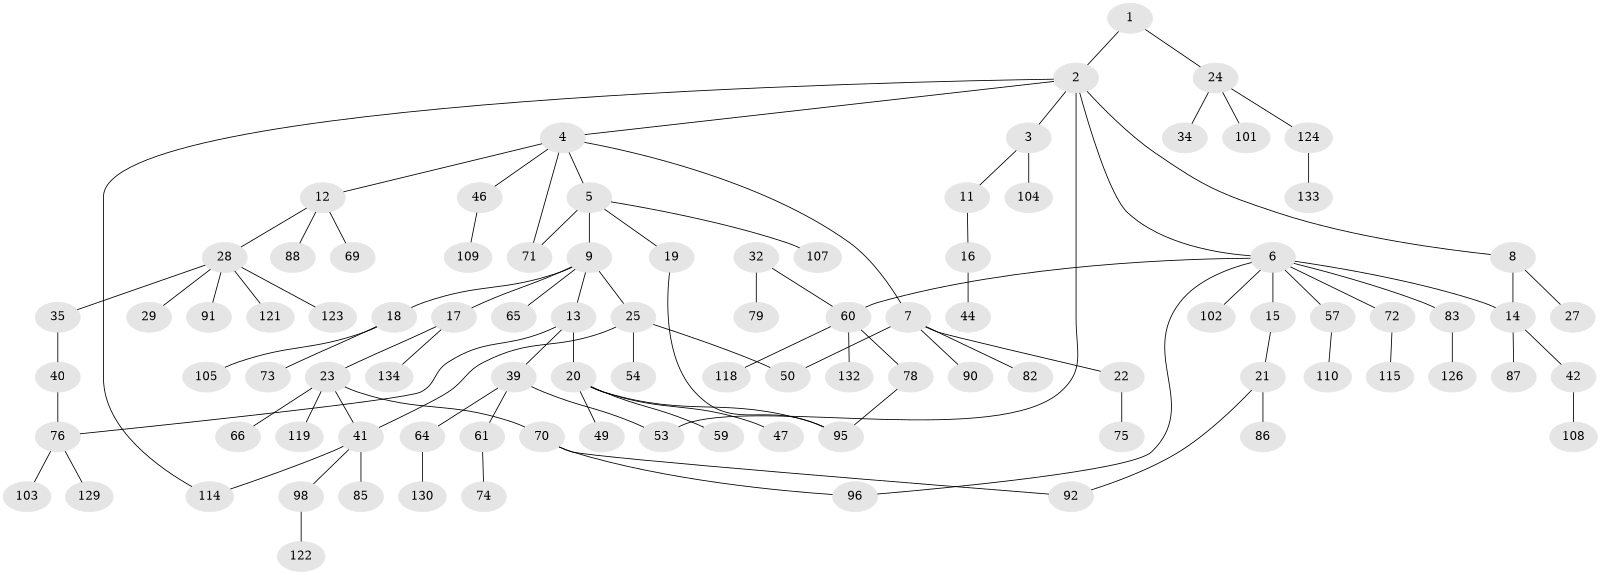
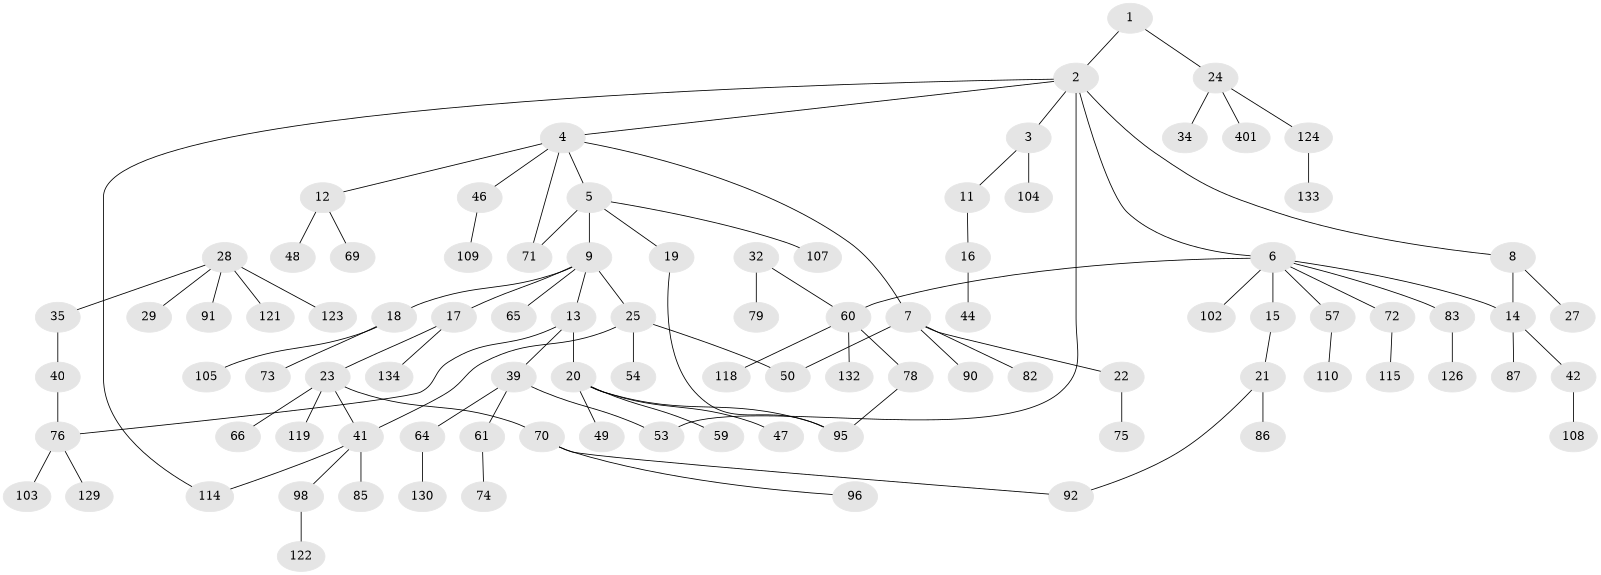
(1246, 138) -> (1246, 138)
(274, 228) -> none
(293, 257) -> (293, 257)
(1135, 459) -> none
